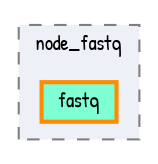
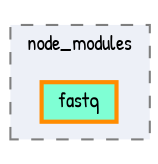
(79, 45) -> (80, 45)
